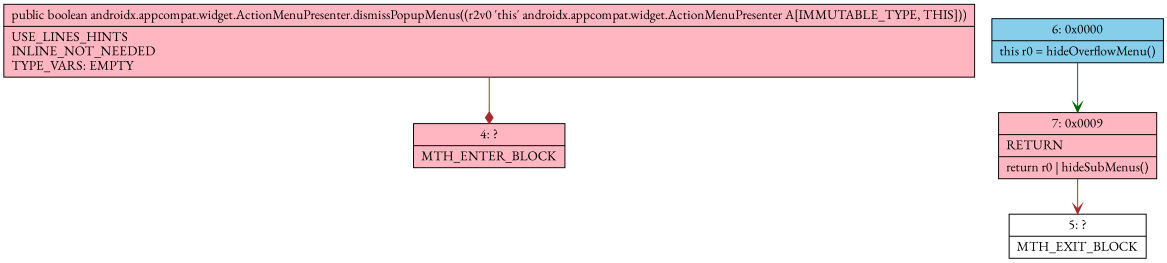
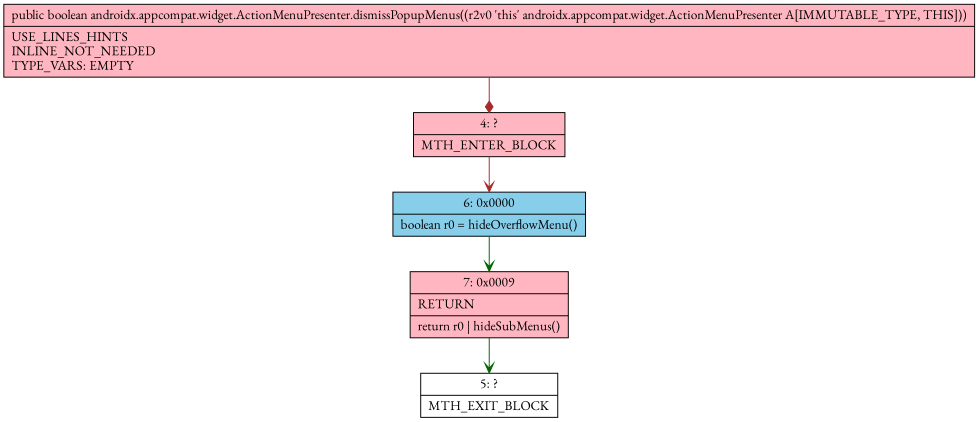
(1078, 51) -> (489, 225)
none -> (489, 170)
(1078, 192) -> (489, 351)
